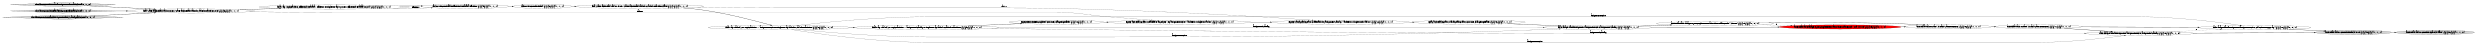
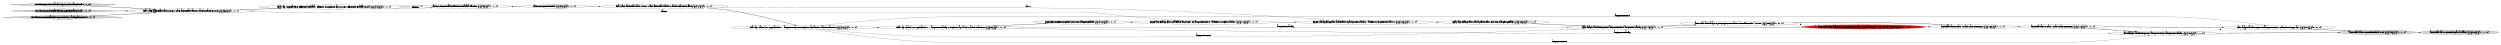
(543, 6) -> (555, 6)
